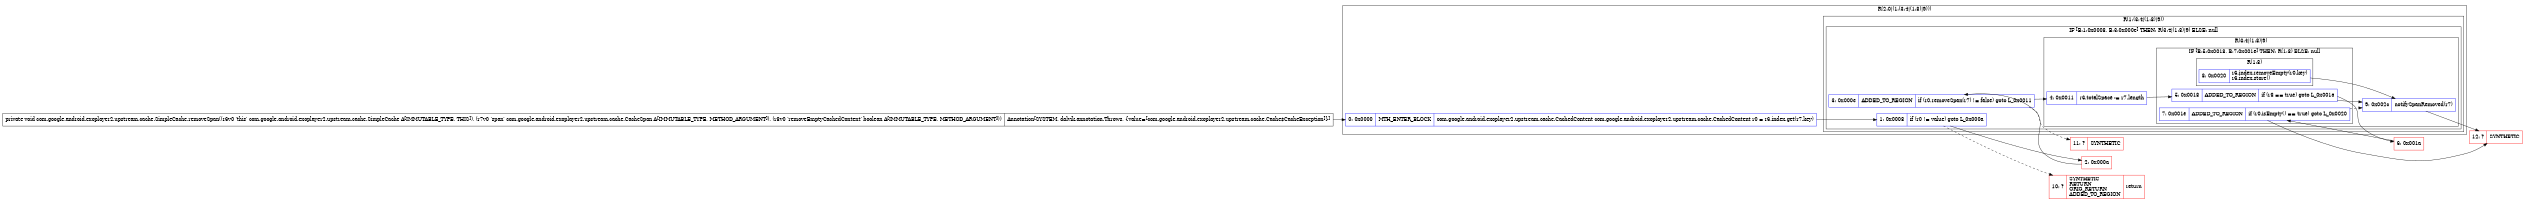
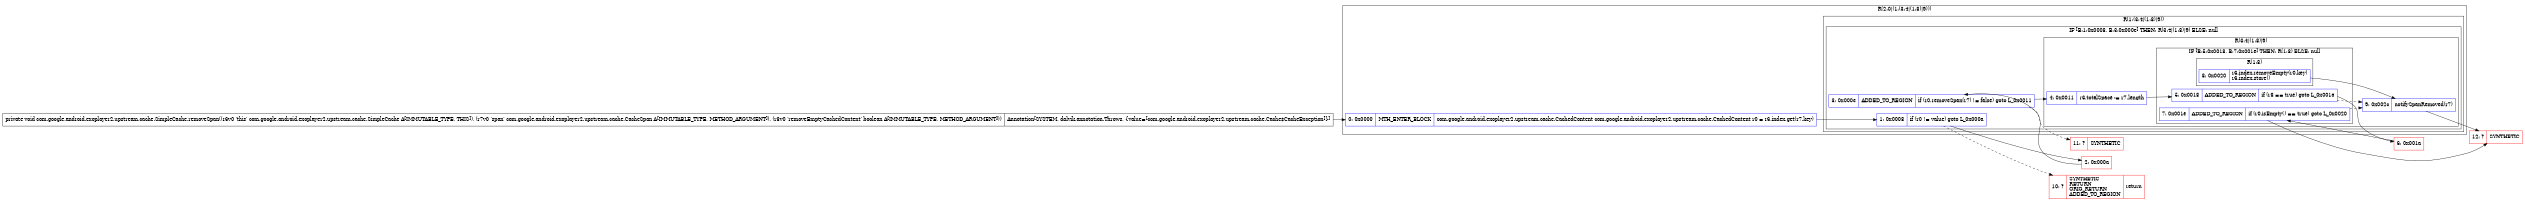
(2348, 101) -> (2348, 101)
